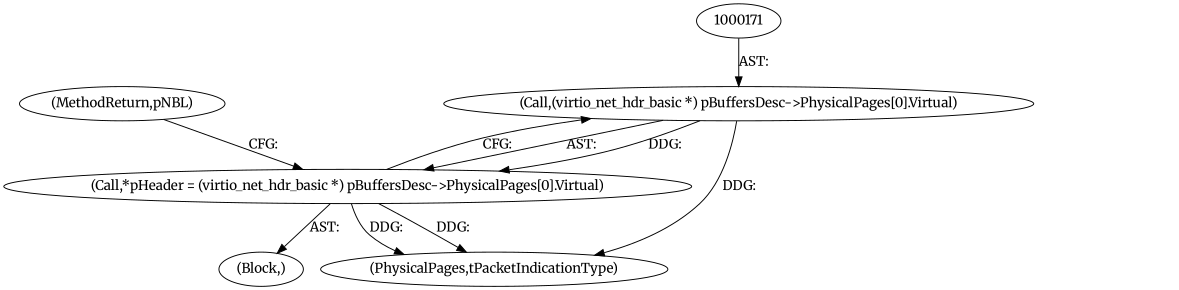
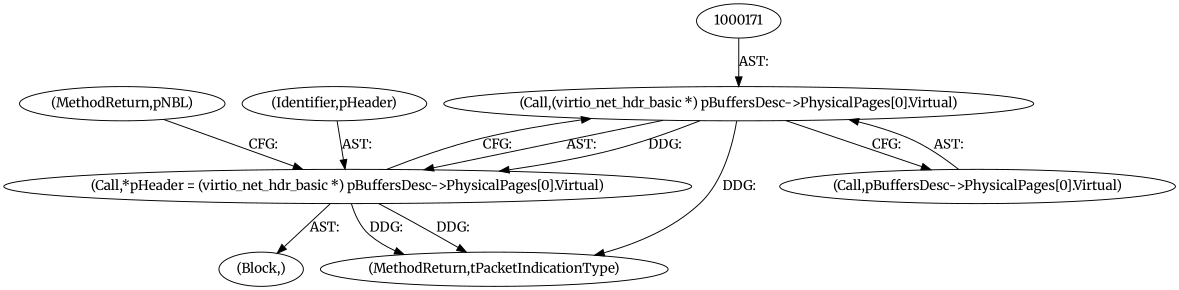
none -> (334, 104)
none -> (978, 186)
(494, 269) -> (494, 269)
